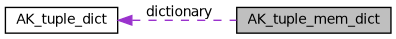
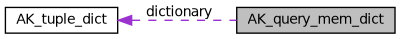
(314, 20) -> (316, 20)
